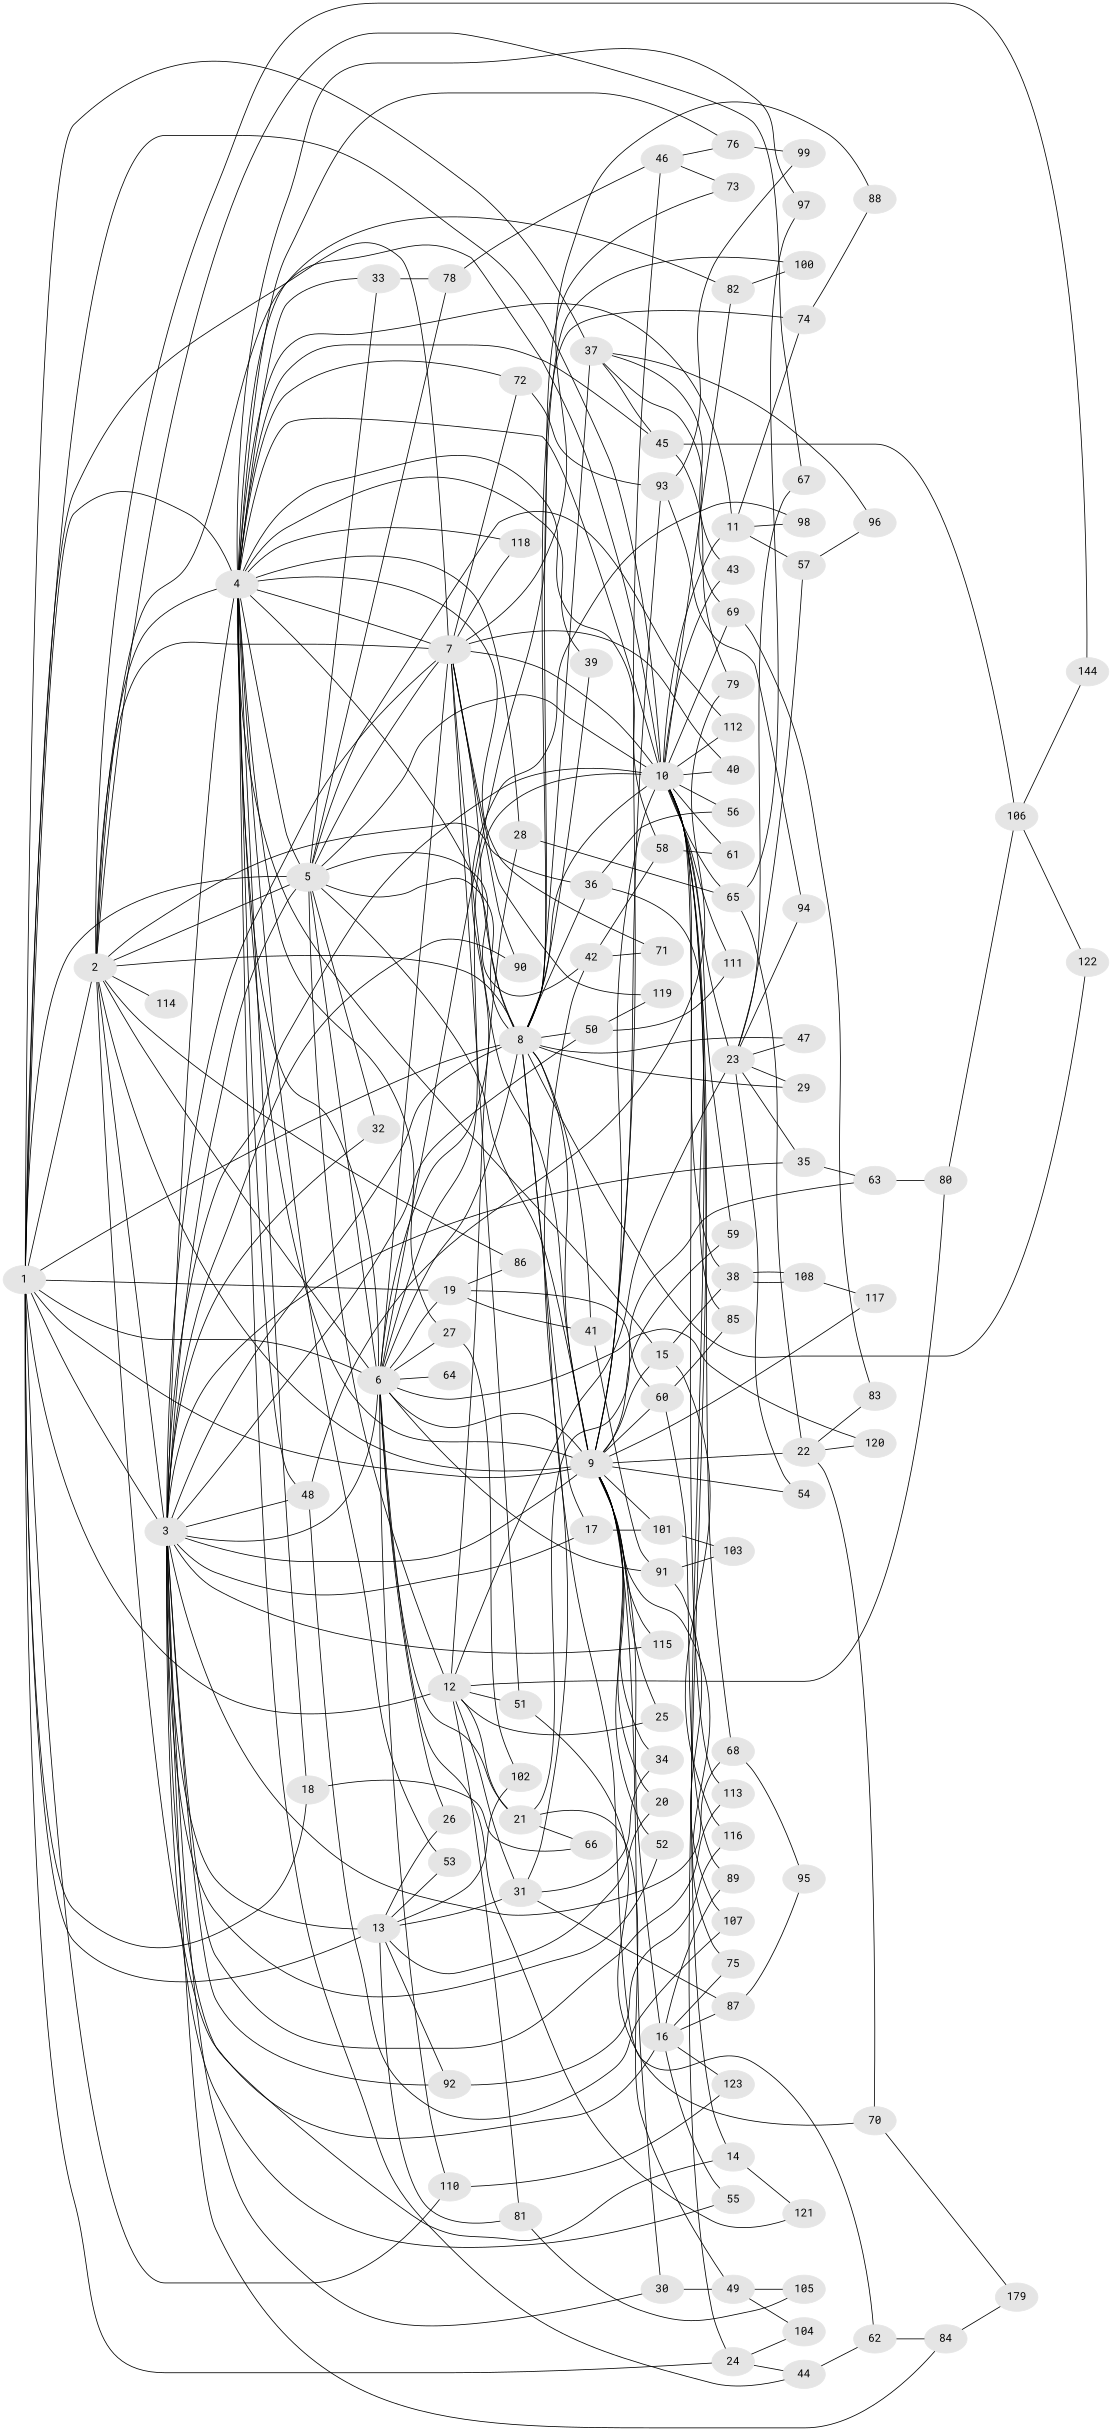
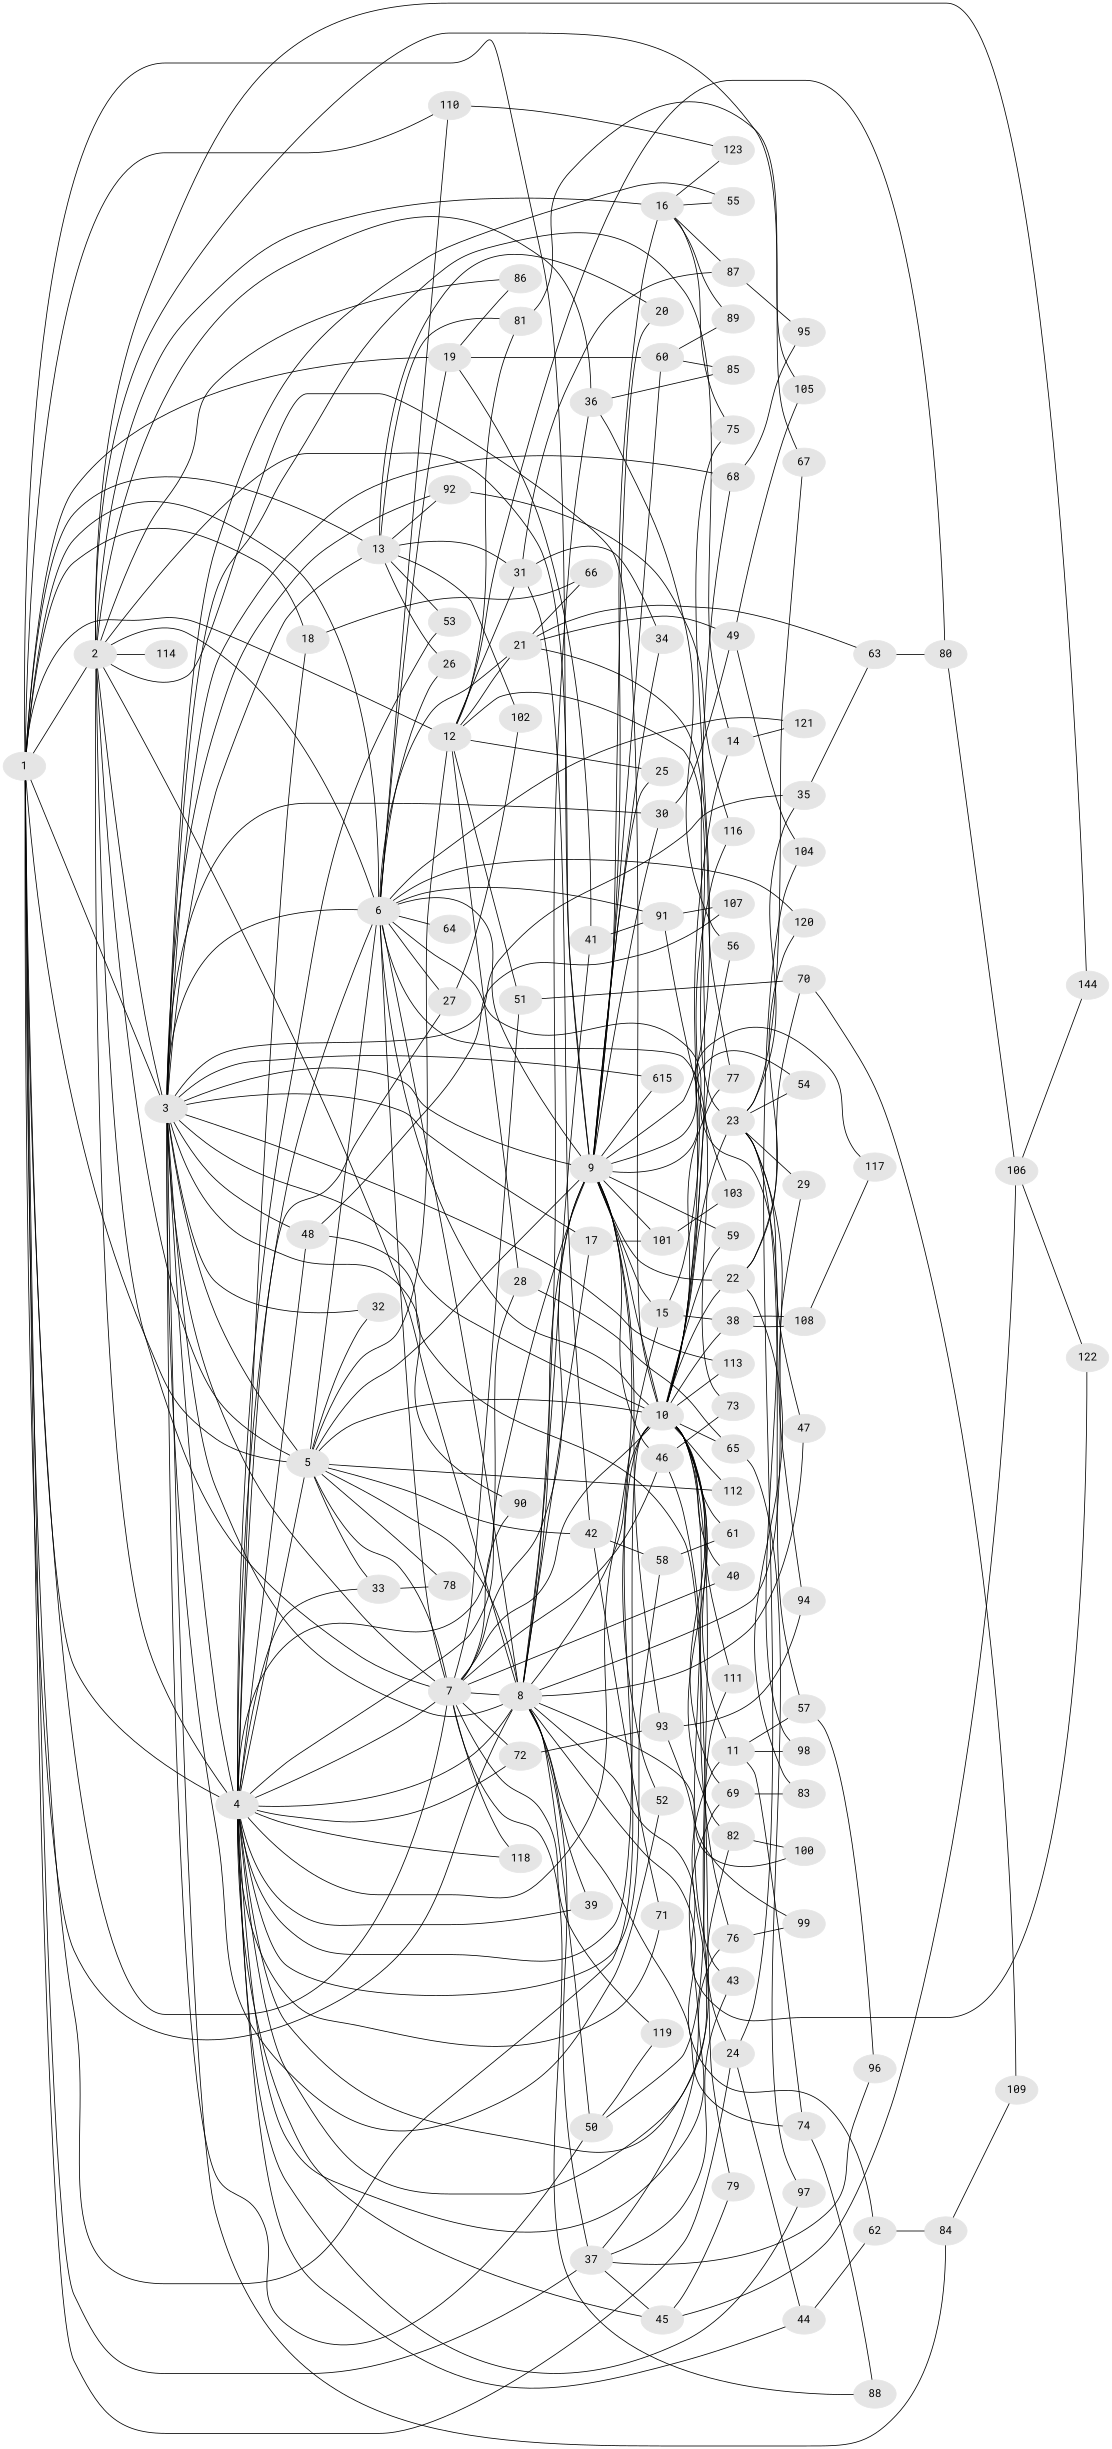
(552, 214) -> (577, 1592)
none -> (733, 1079)
(777, 1173) -> (689, 1344)
(662, 1645) -> (662, 1079)
(1017, 2297) -> (1017, 2090)
